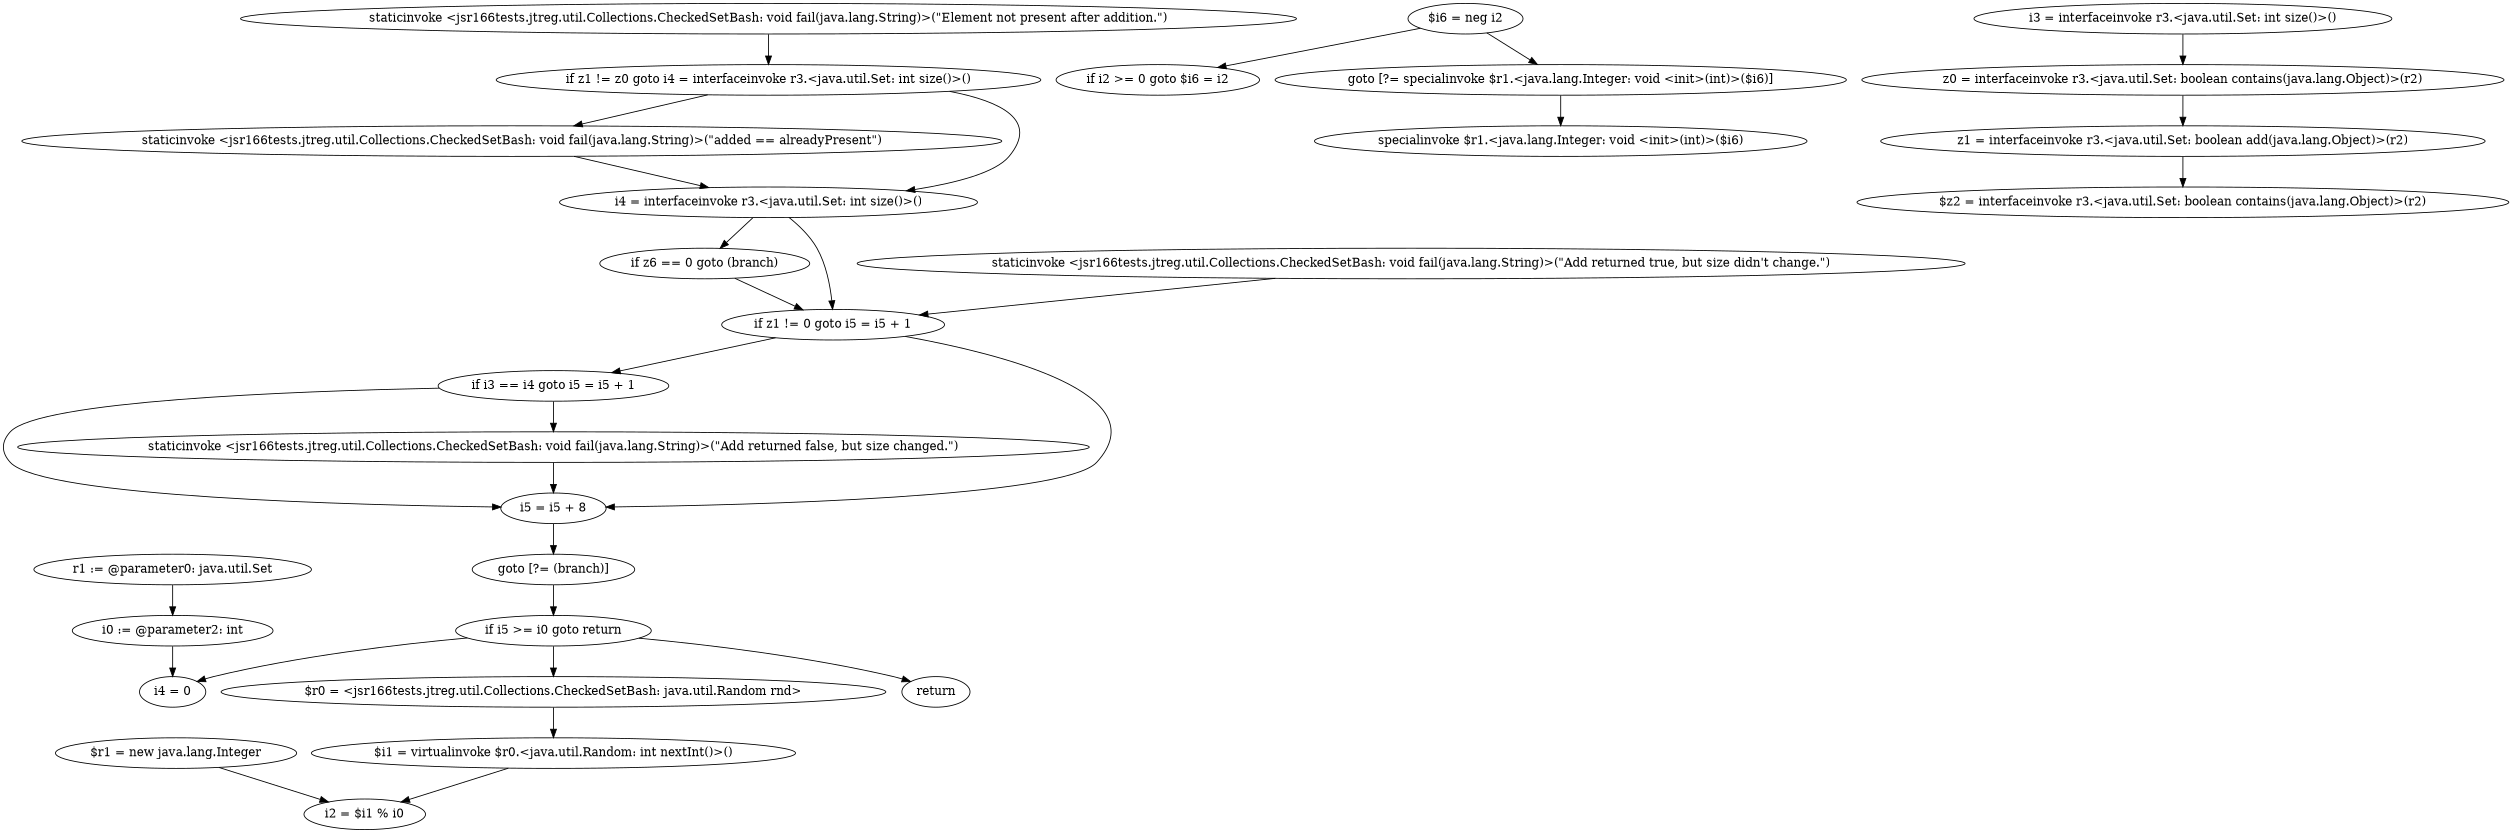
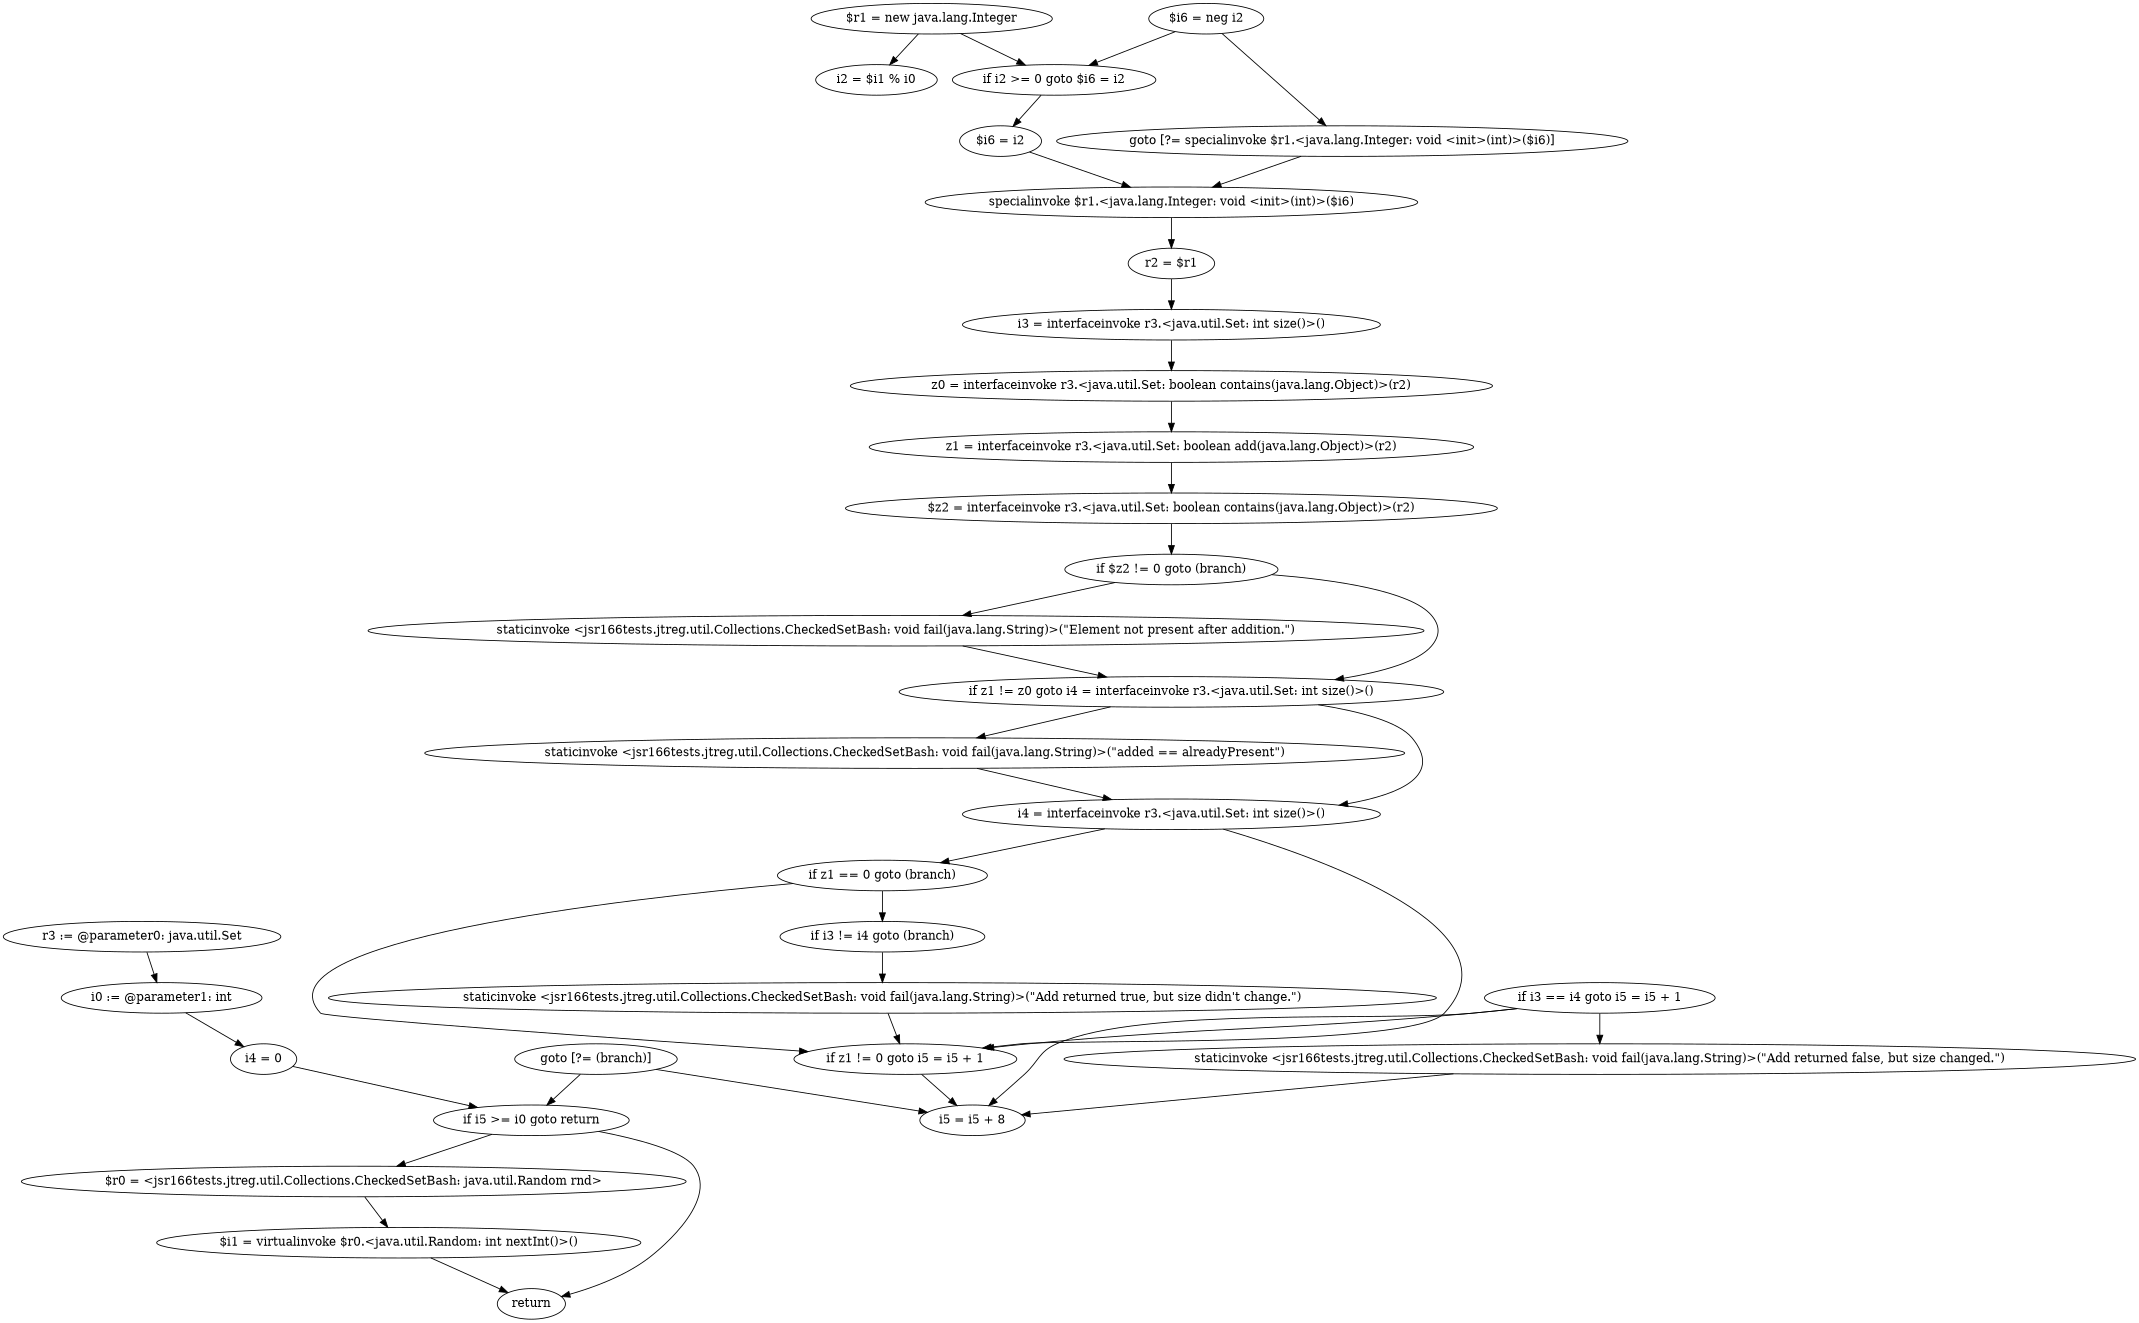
none -> (989, 47)
none -> (1001, 141)
(705, 264) -> (882, 876)
none -> (1171, 264)
(698, 354) -> (1255, 1028)
(553, 535) -> (788, 1090)
(173, 570) -> (142, 937)
none -> (1171, 570)
(173, 631) -> (162, 998)
(335, 654) -> (381, 1086)
(459, 784) -> (465, 1273)
none -> (882, 937)
